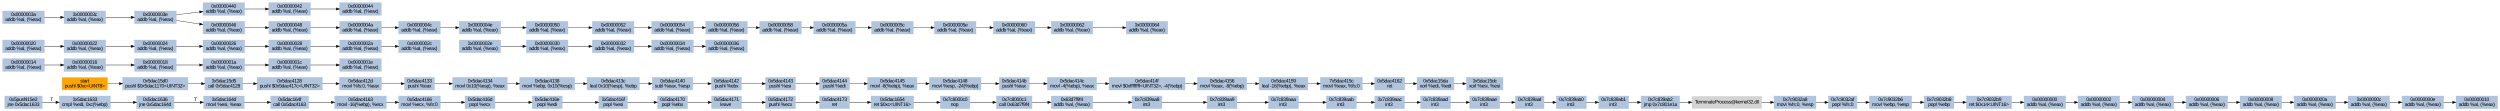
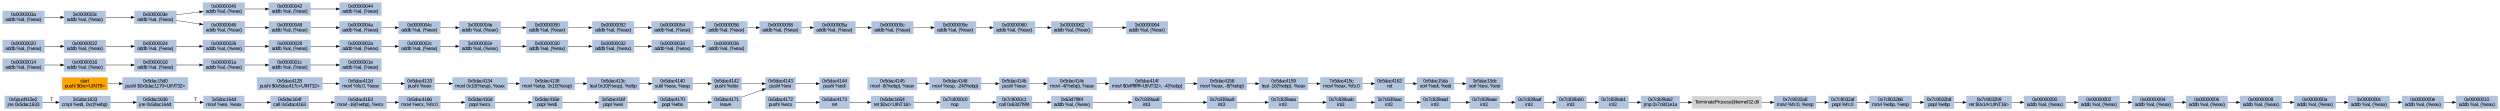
(224, 9) -> (224, 9)
none -> (448, 46)
(224, 84) -> none
(857, 84) -> none
(752, 102) -> (752, 94)
